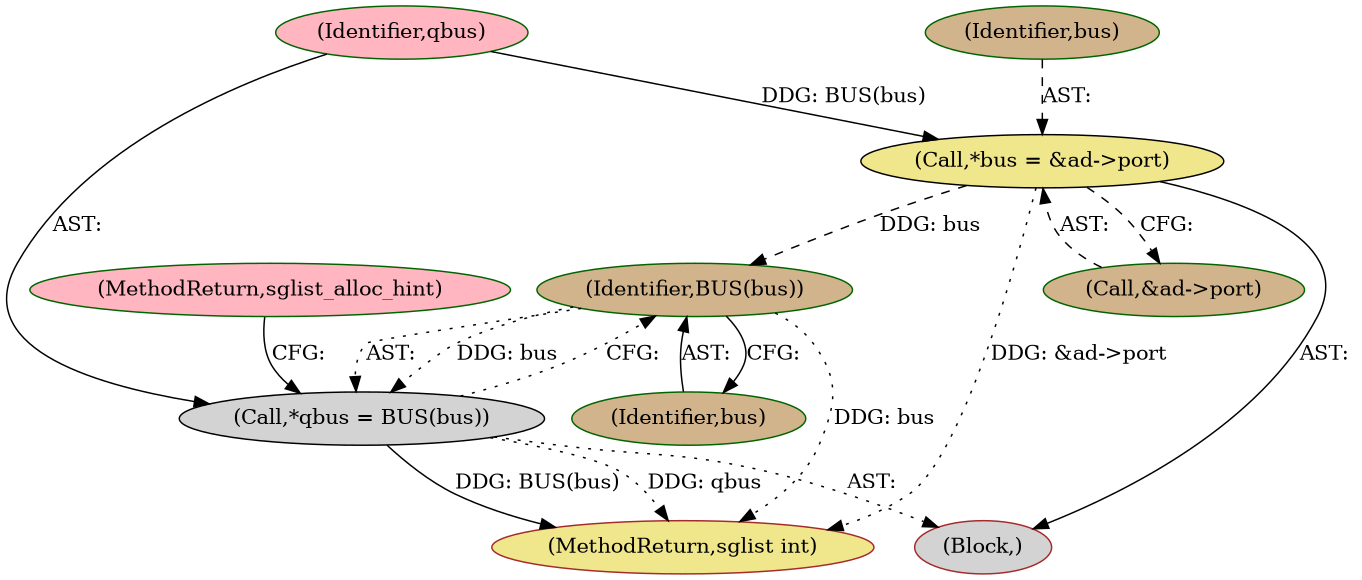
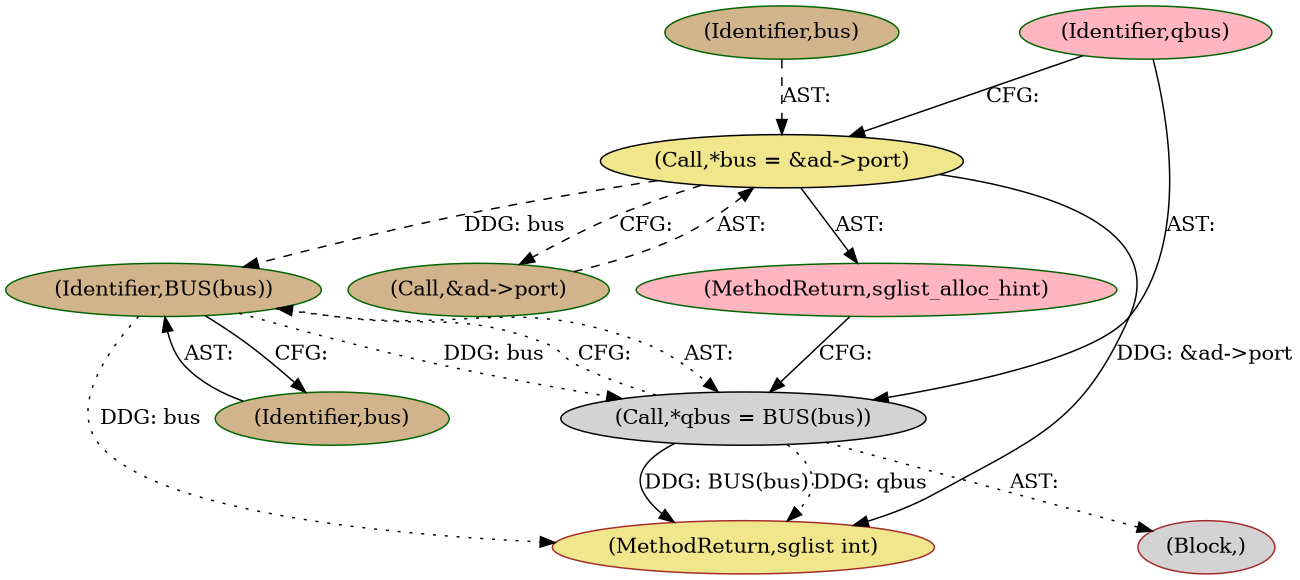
(844, 97) -> (1016, 97)
(1288, 361) -> (825, 220)
(975, 383) -> (1114, 347)
